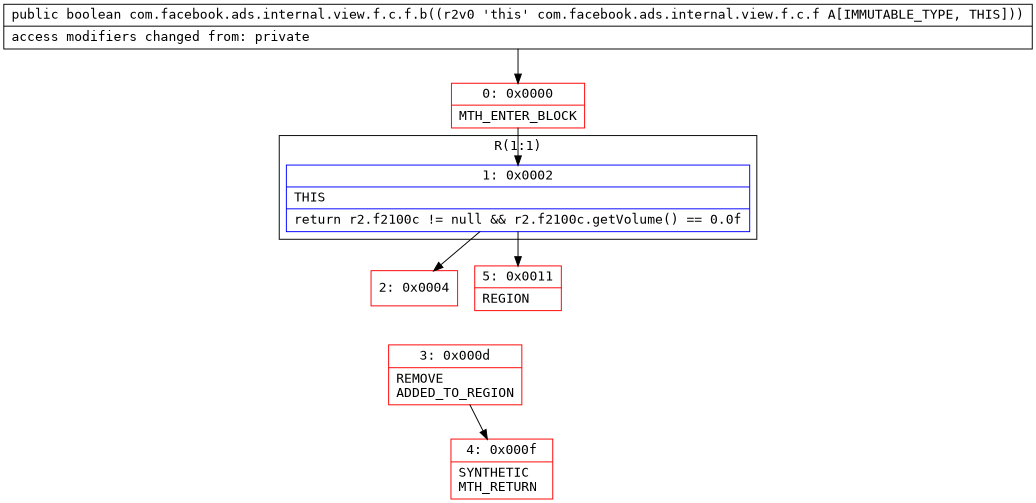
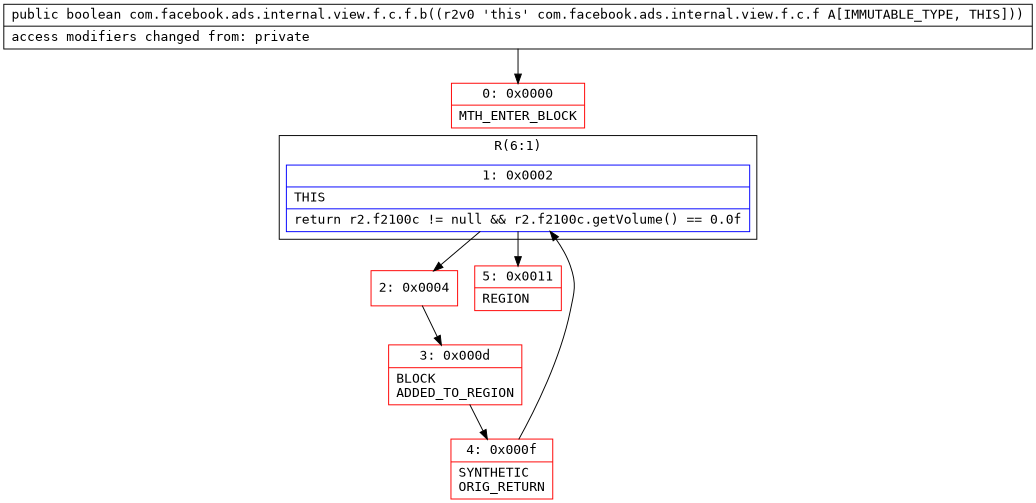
(518, 142) -> (562, 341)
(518, 147) -> (518, 147)
none -> (430, 321)
(420, 379) -> (416, 379)
(498, 487) -> (502, 487)
